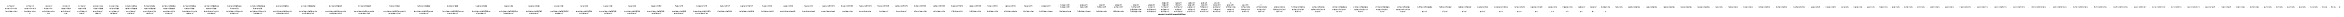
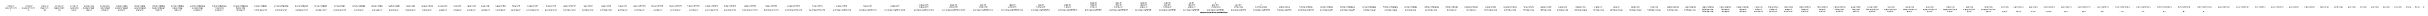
none -> (551, 10)
